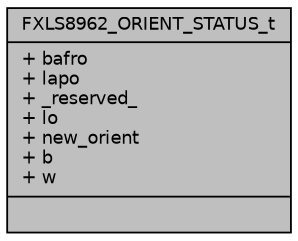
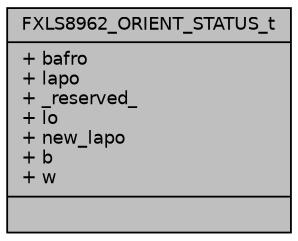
(81, 138) -> (74, 138)
